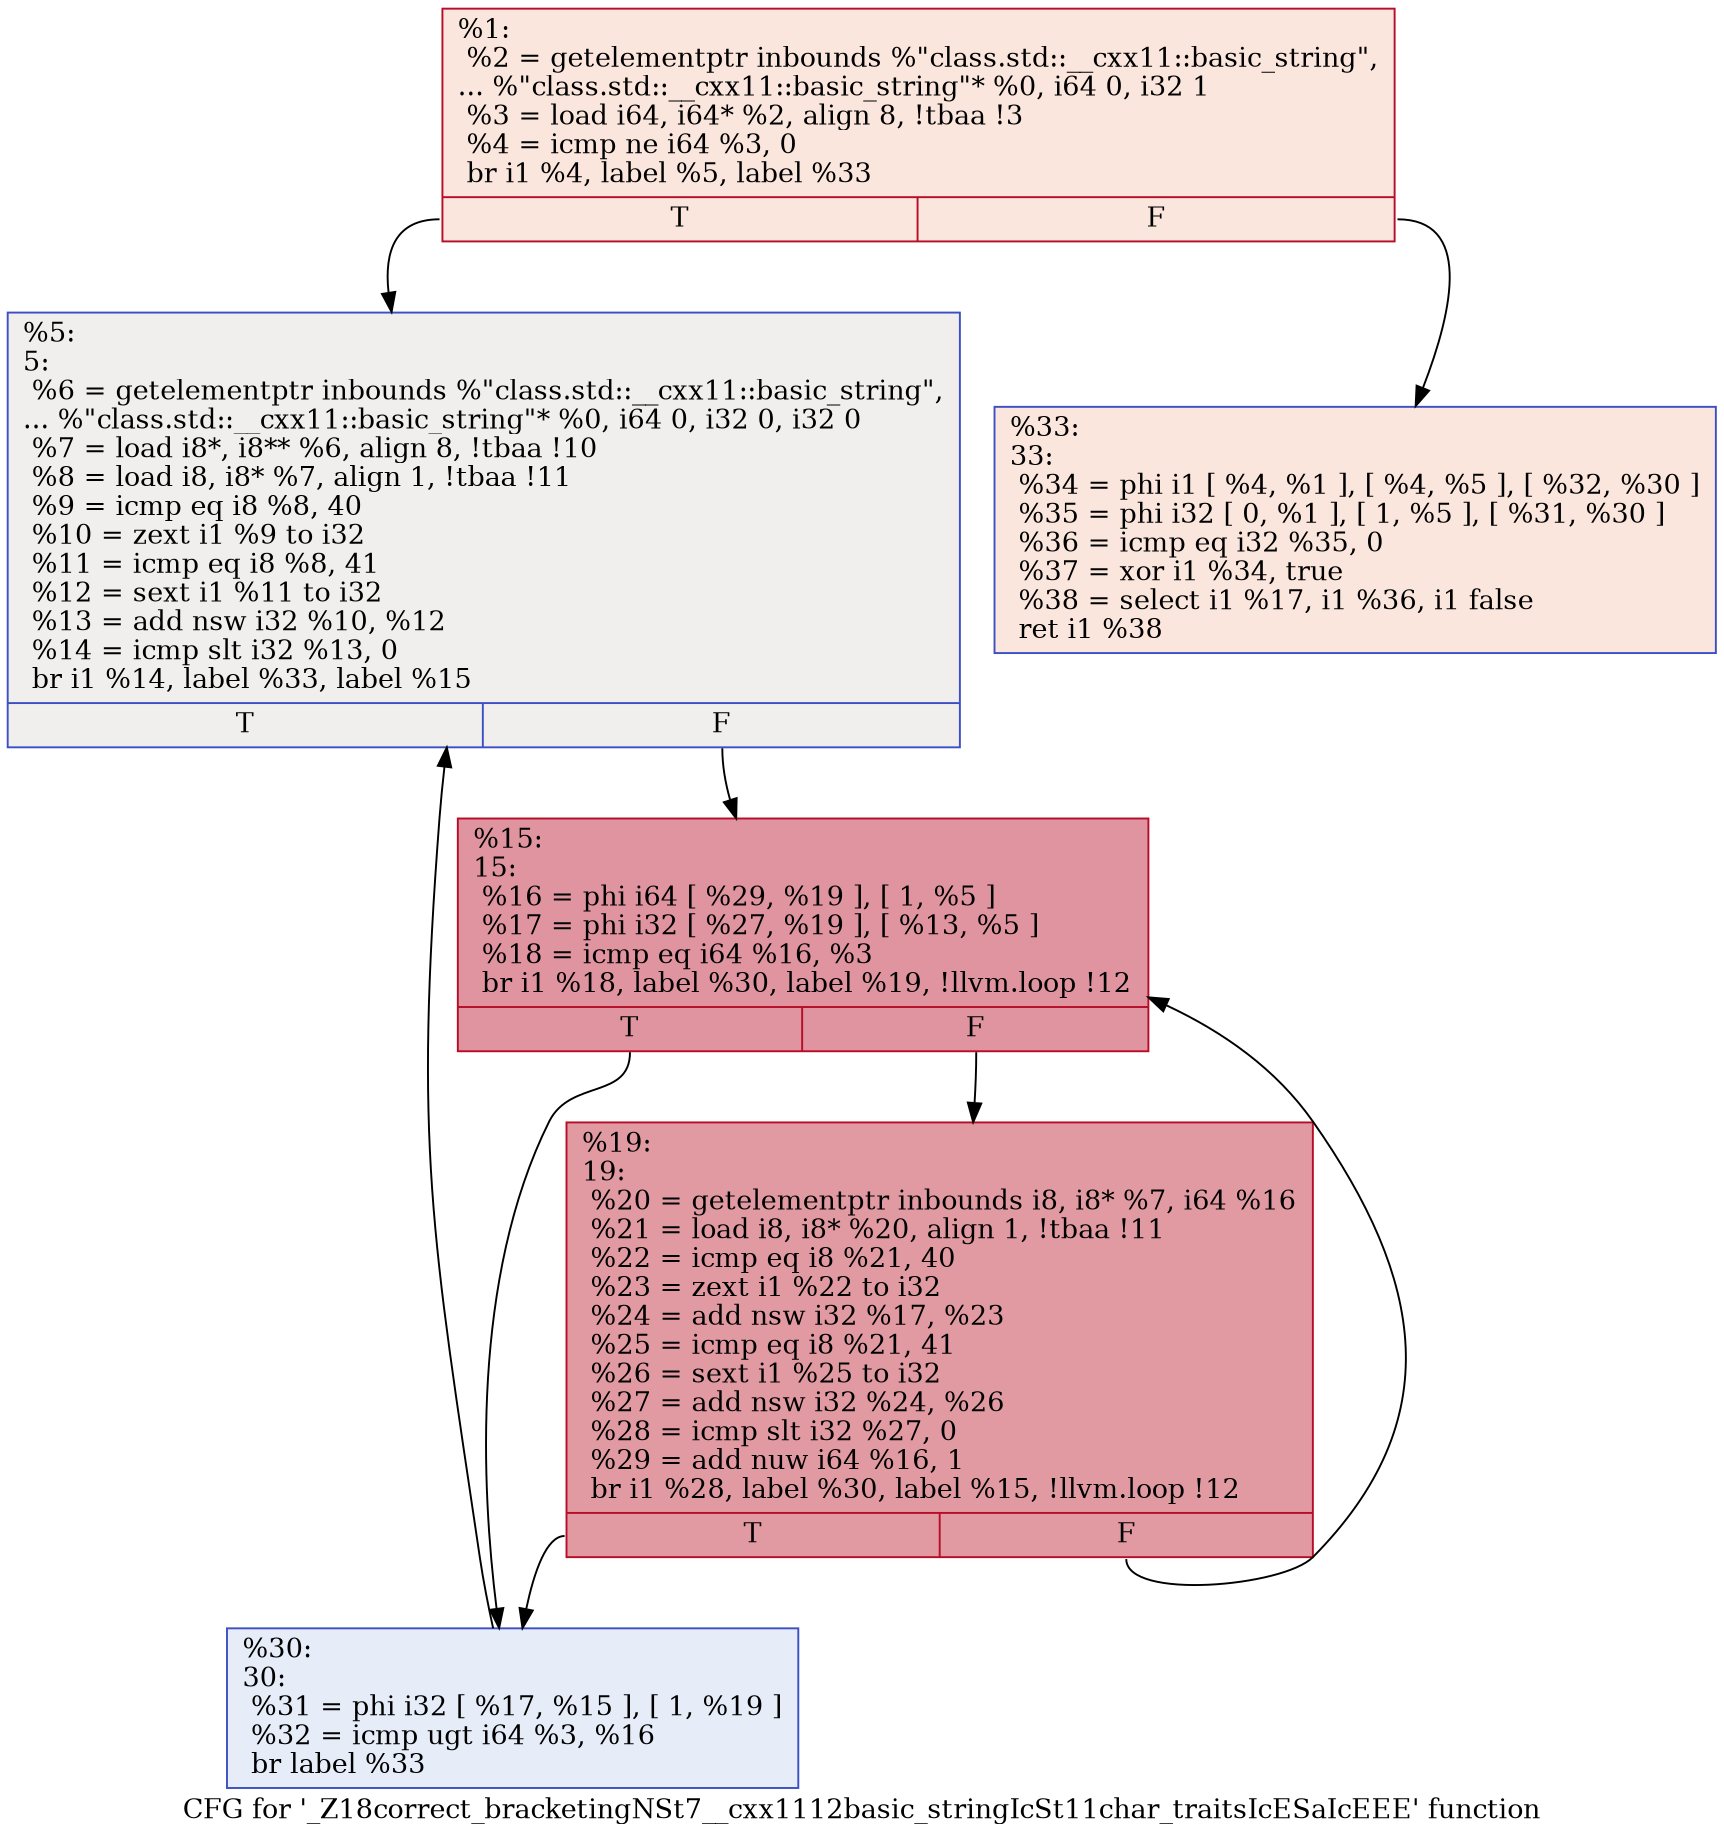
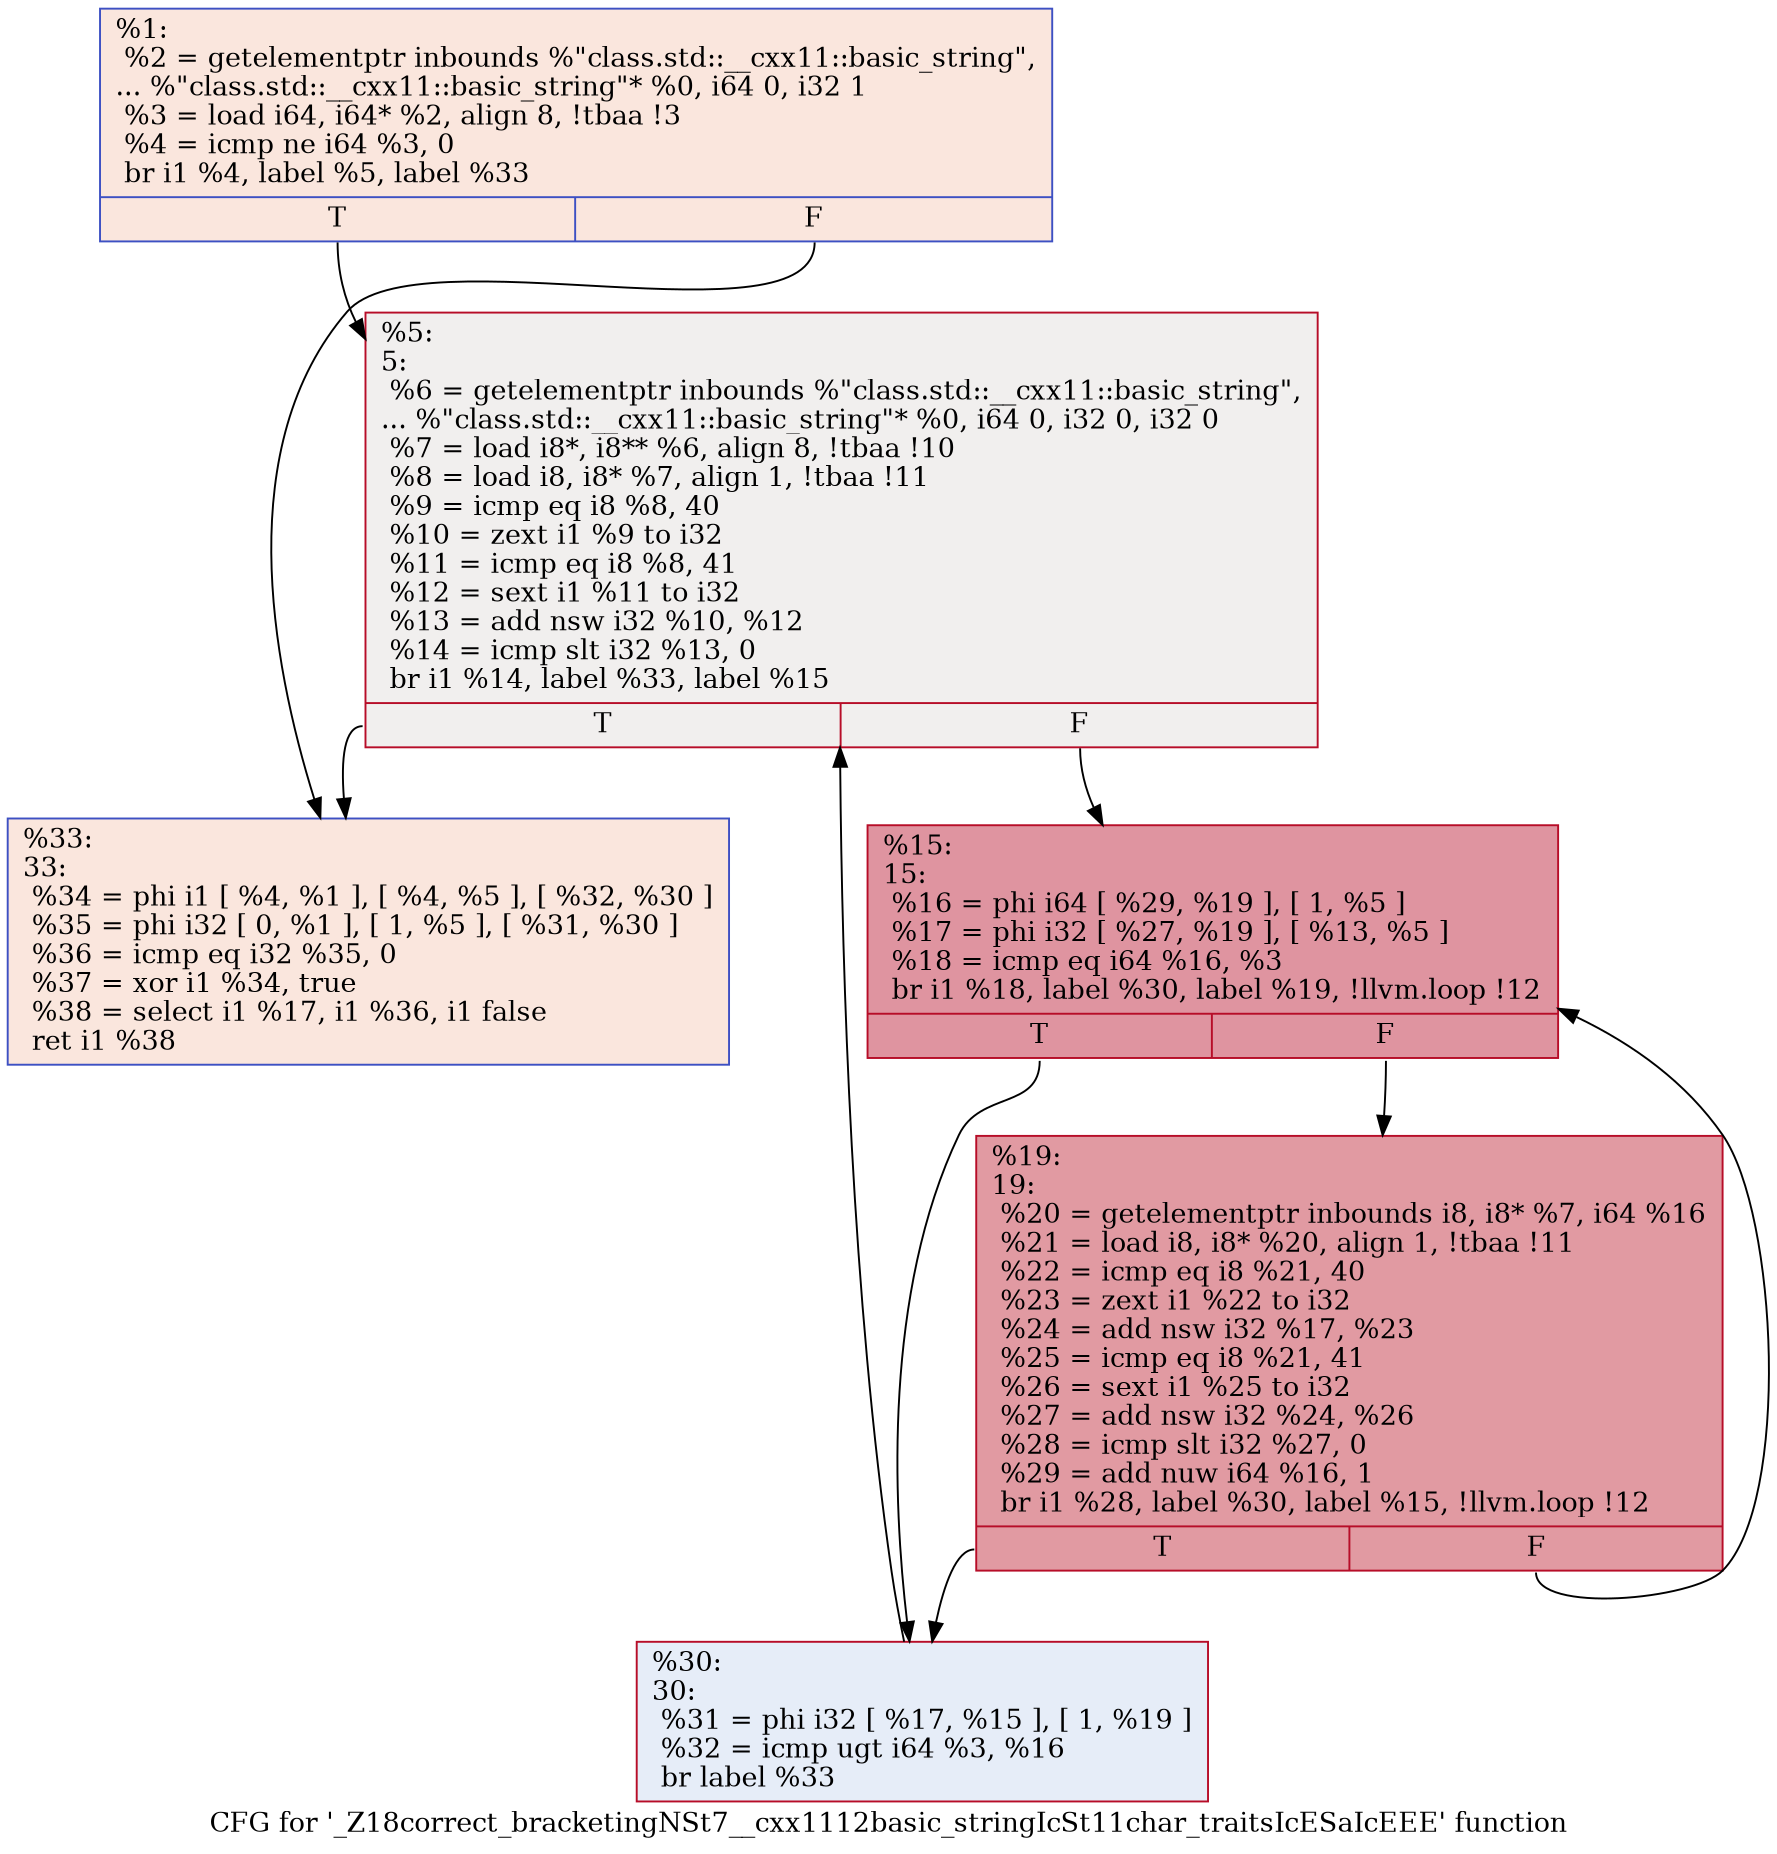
(919, 125) -> (576, 125)
(484, 530) -> (842, 530)
none -> (344, 758)
(513, 1708) -> (922, 1722)
